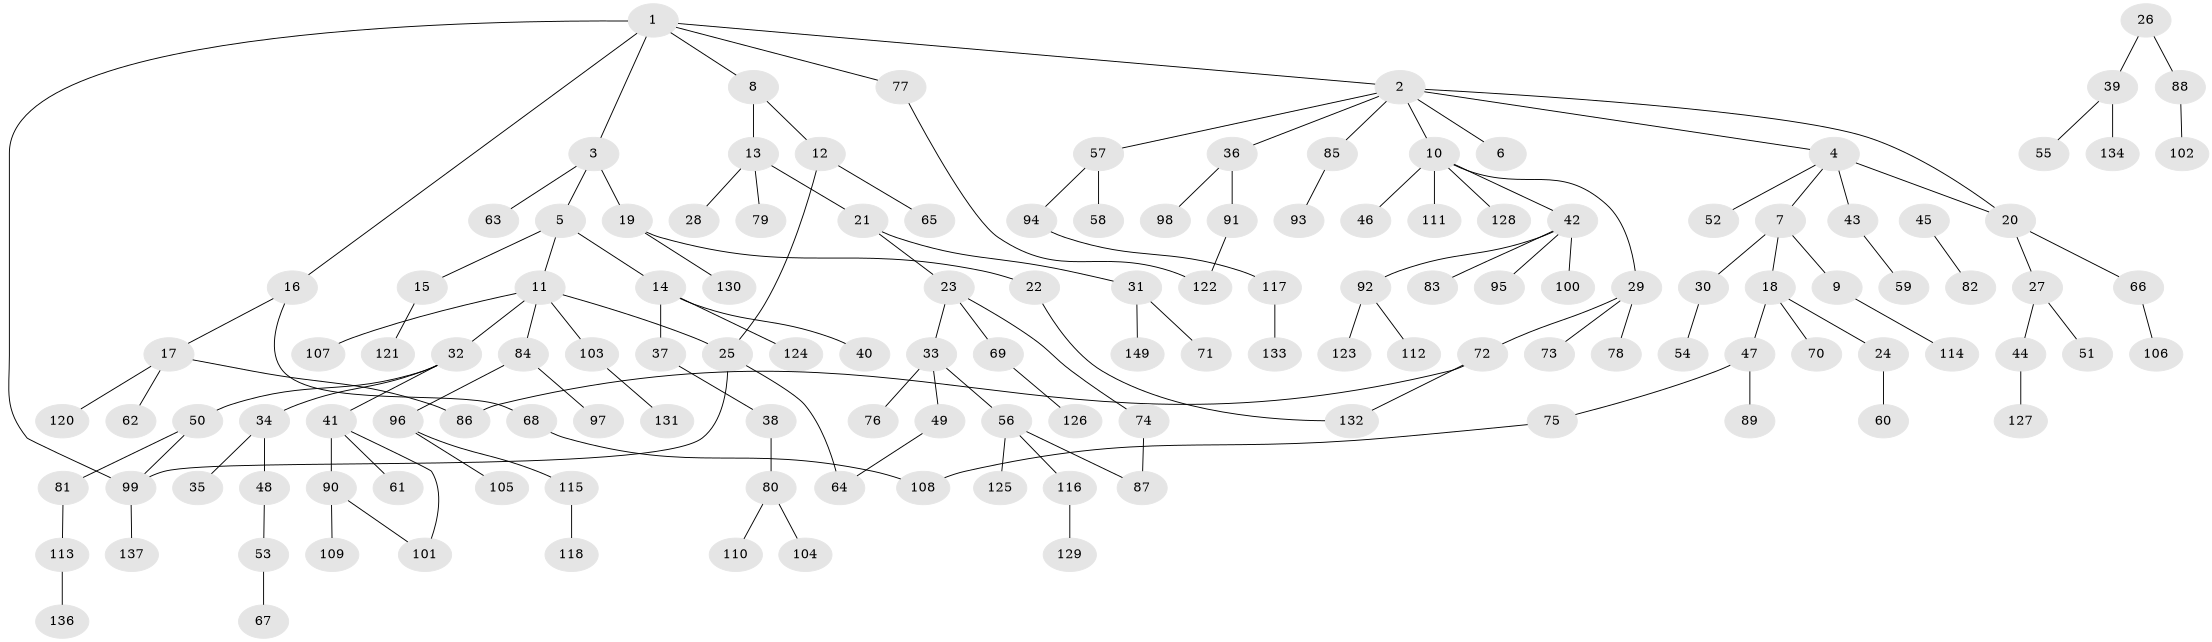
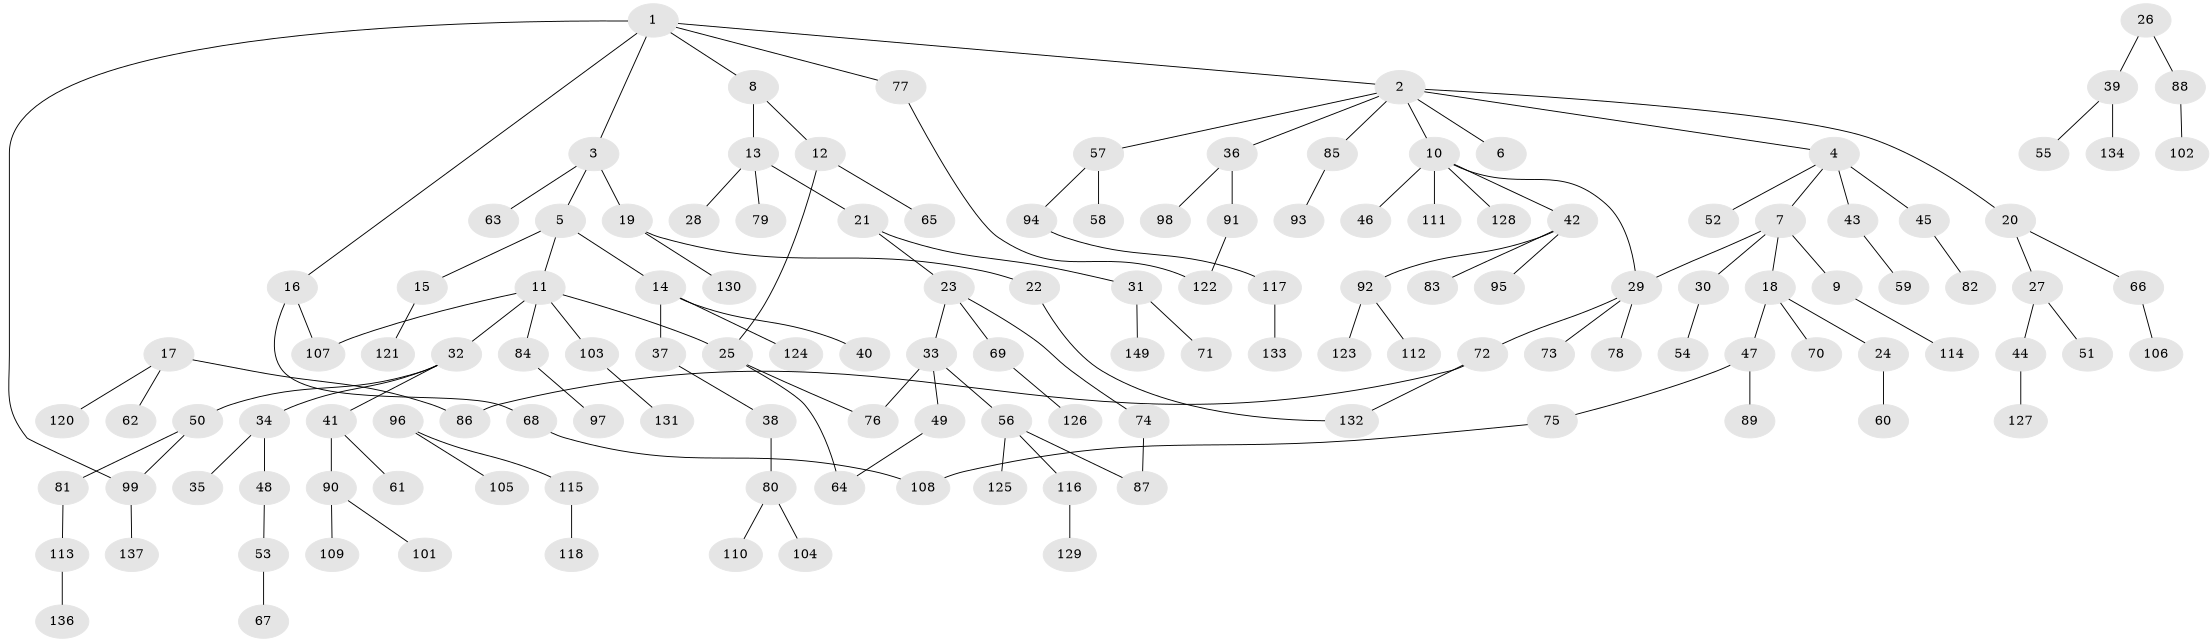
(1922, 187) -> (1879, 187)
none -> (1709, 254)
(1568, 288) -> none
(231, 321) -> (305, 321)
(461, 388) -> none
(479, 462) -> (800, 388)
(430, 470) -> none
